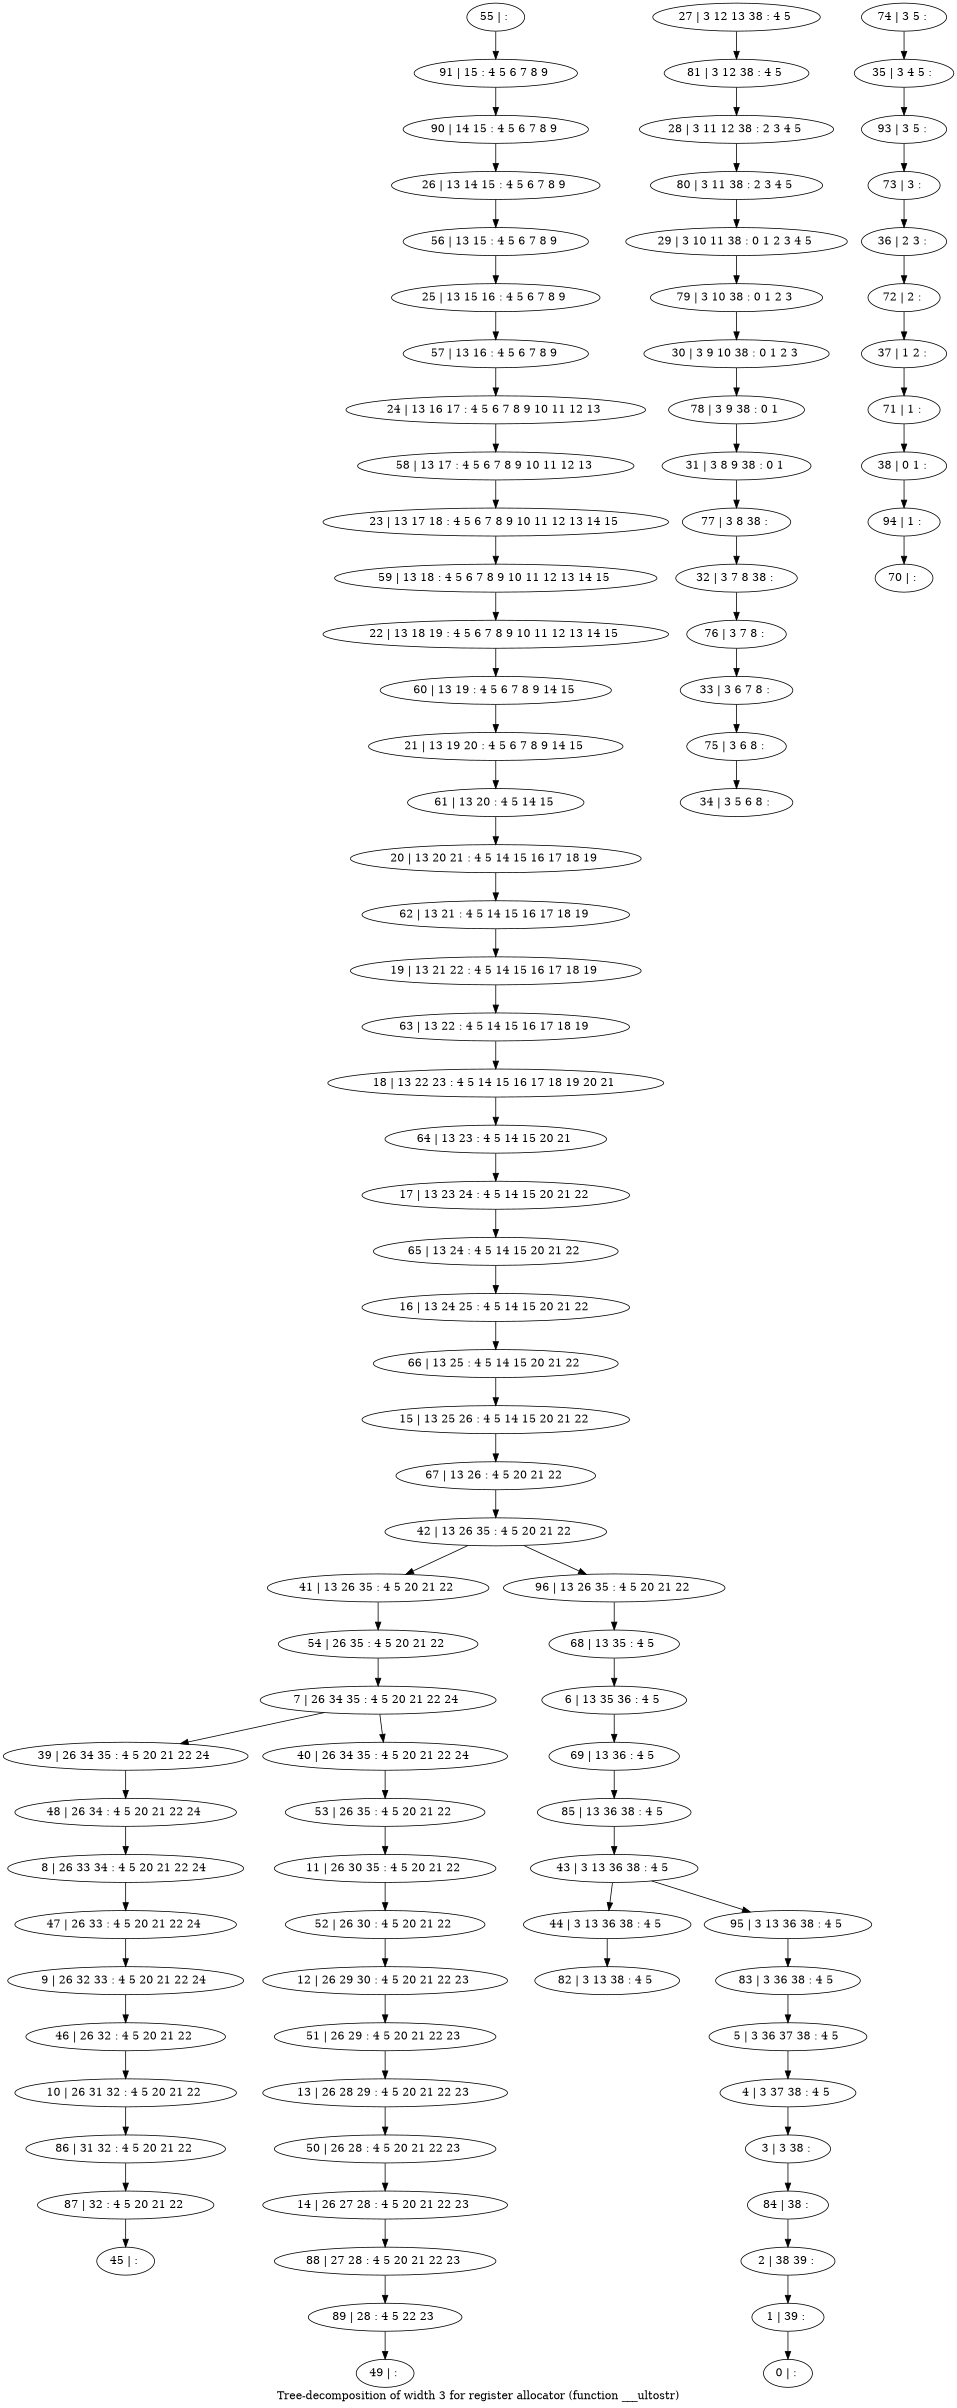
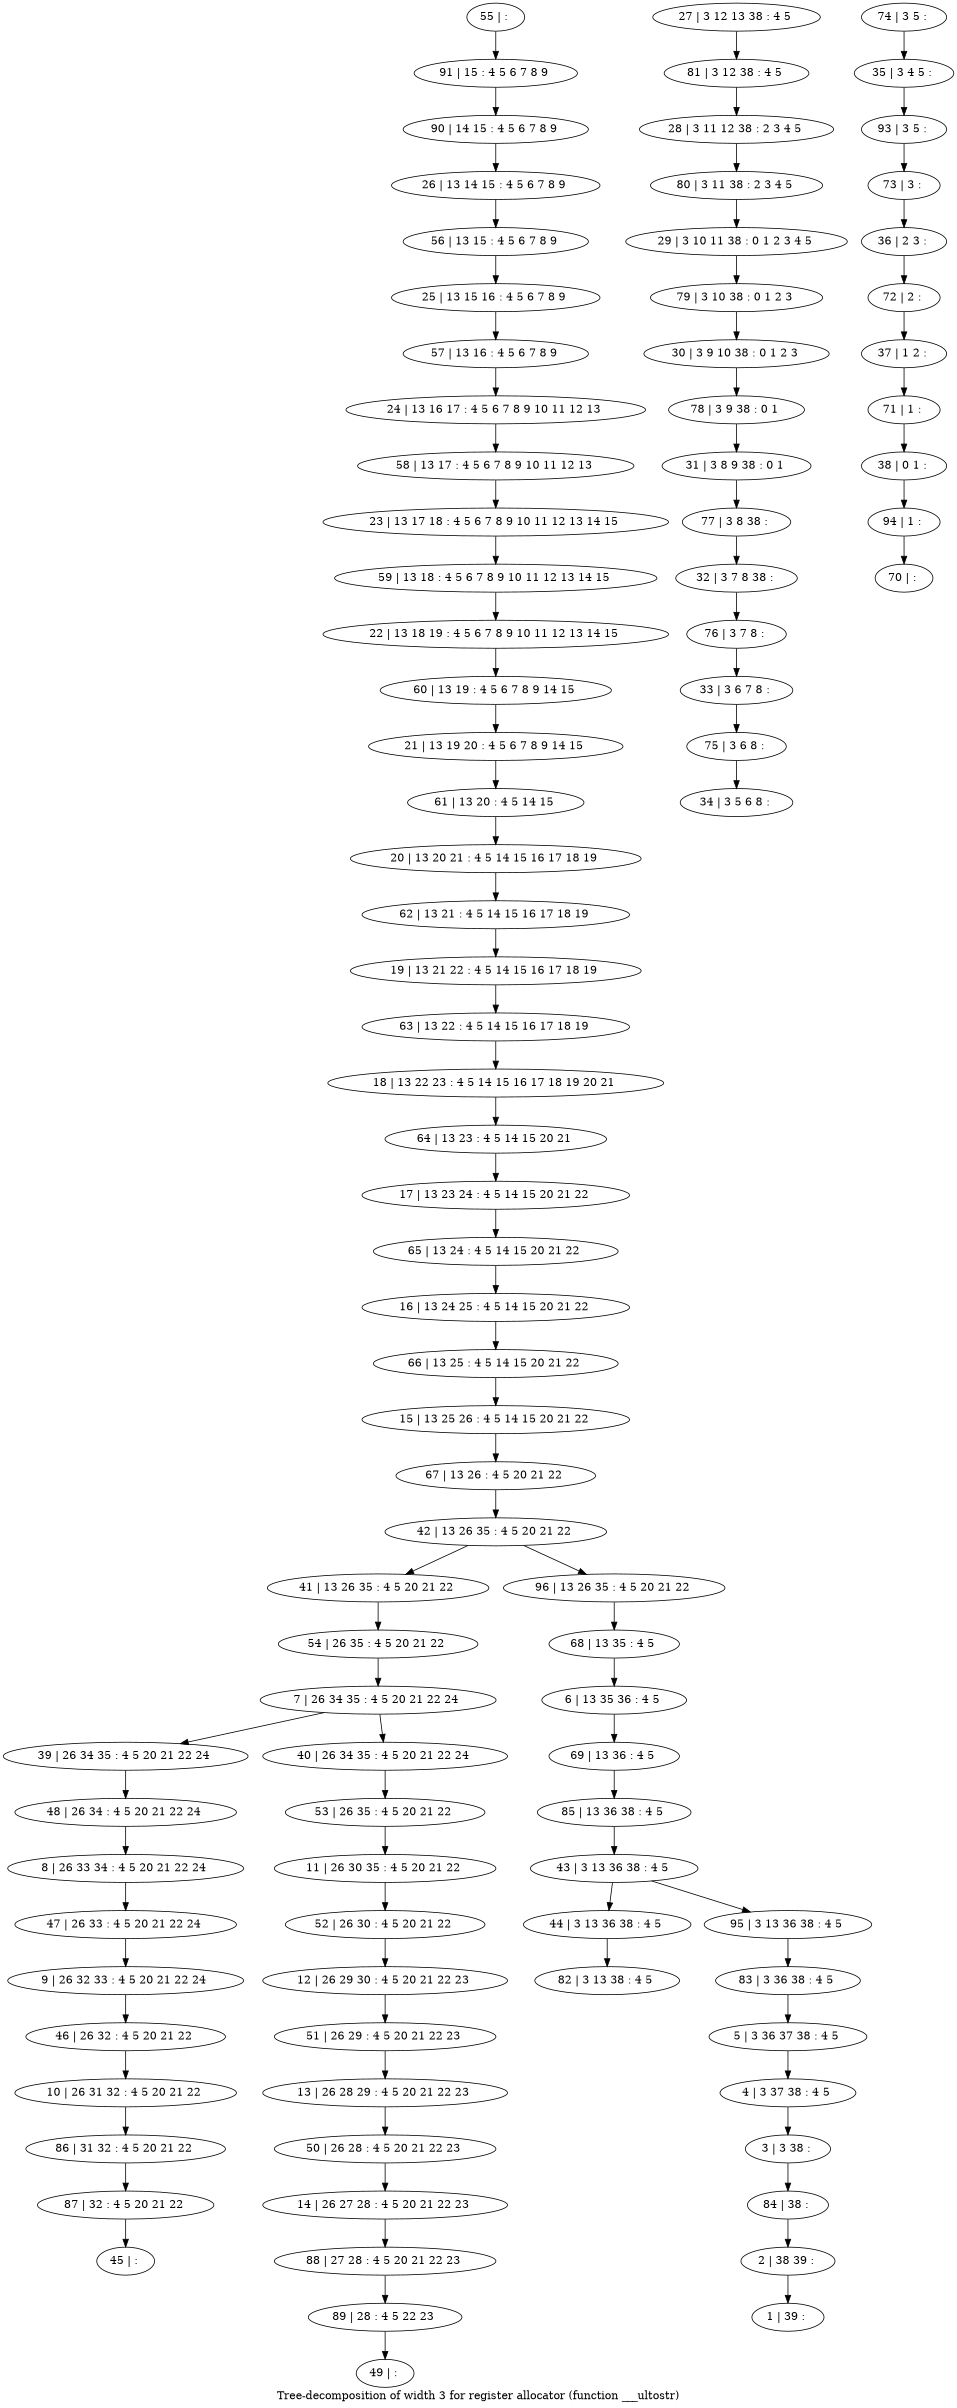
(788, 2373) -> none
